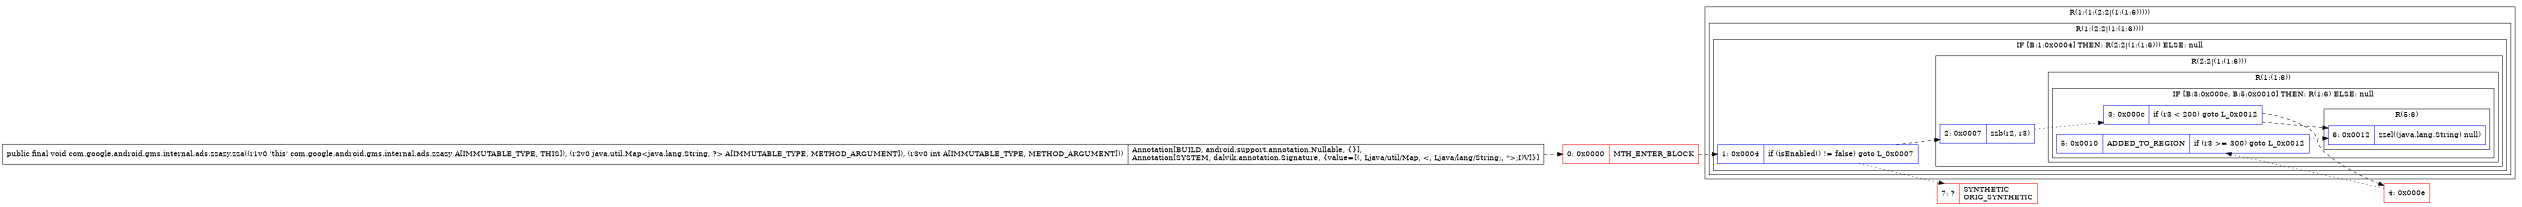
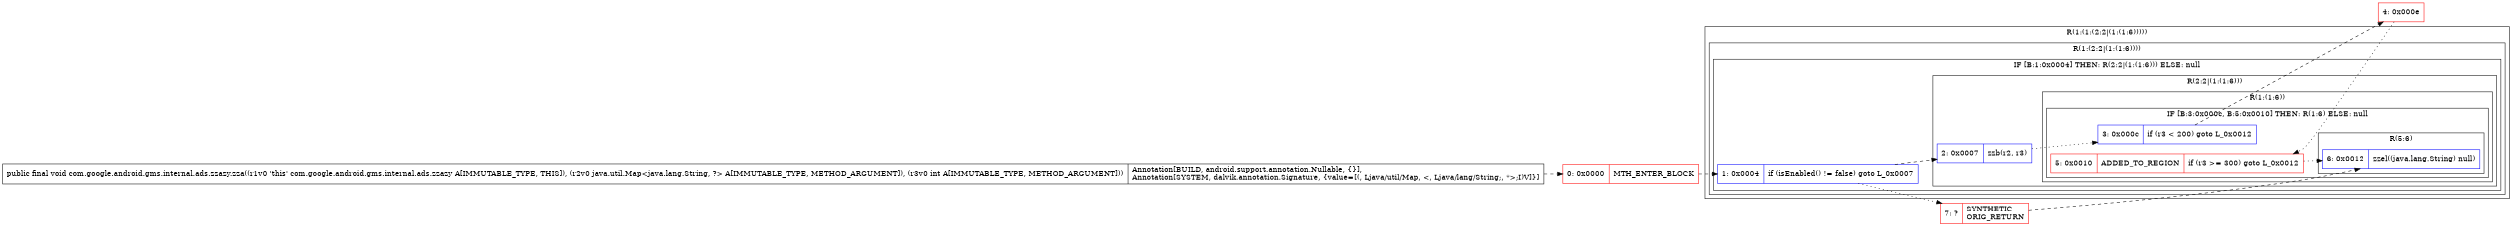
(2292, 125) -> (2119, 202)
(2183, 144) -> (2177, 163)
(1998, 197) -> (1996, 217)
